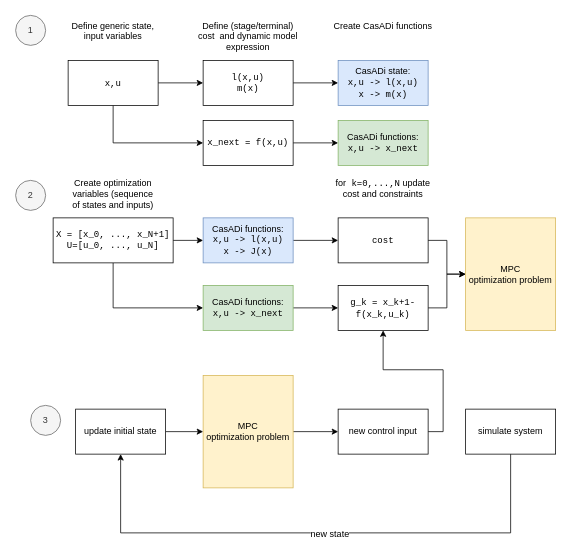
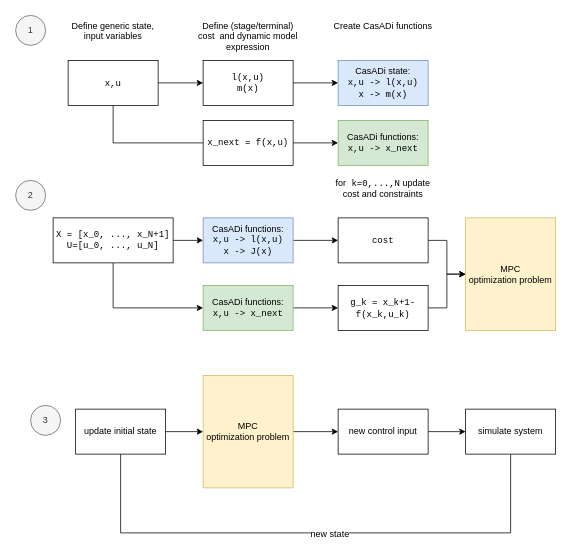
(196, 143) -> (198, 143)
(113, 195) -> none
(412, 370) -> (451, 432)
(120, 460) -> (120, 458)
